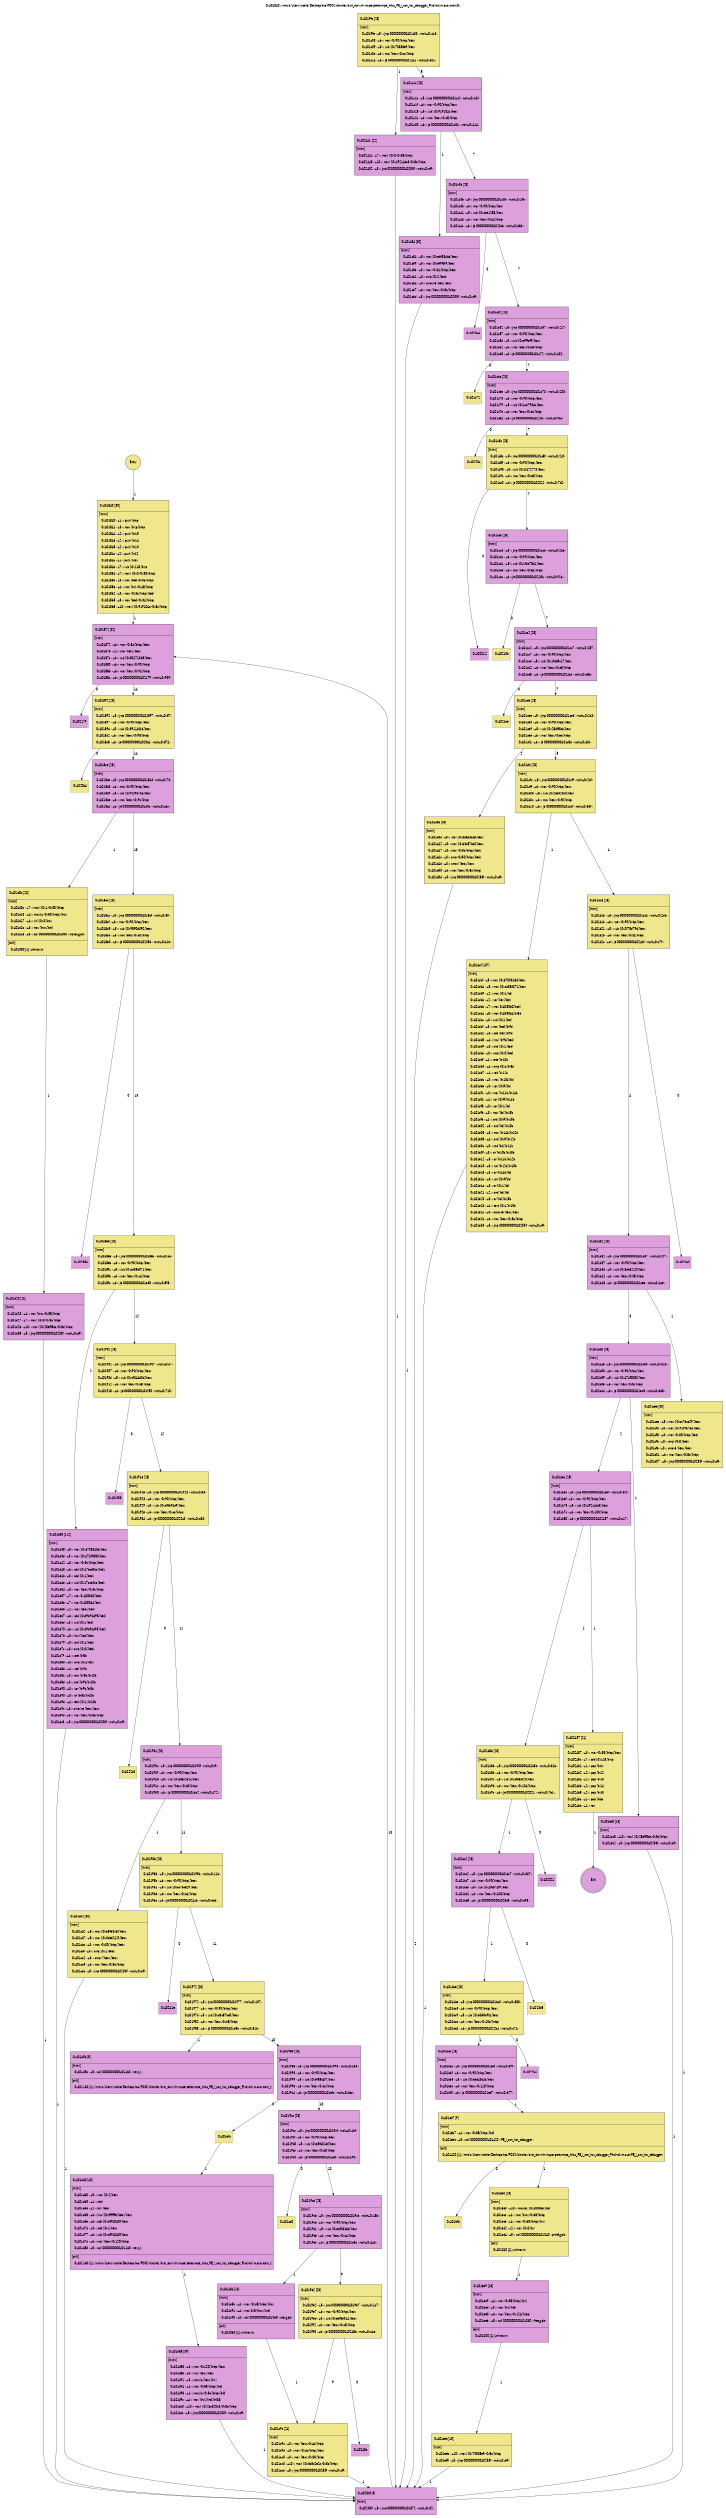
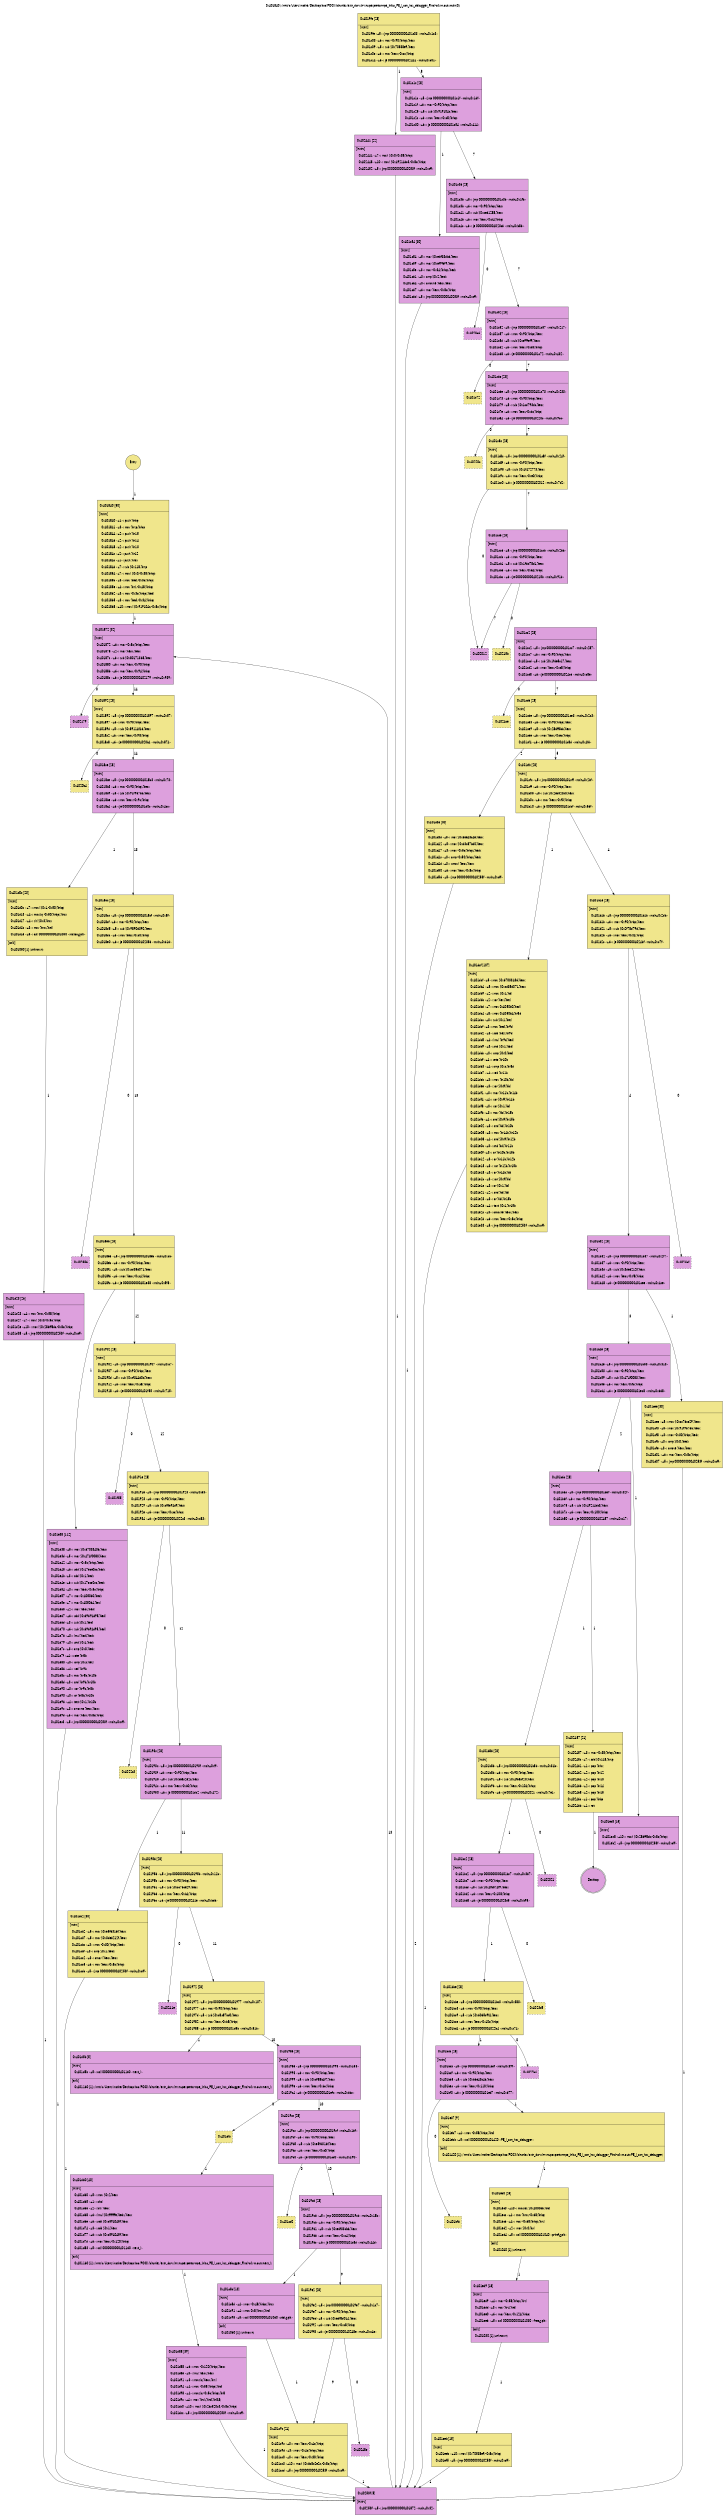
(541, 604) -> (495, 614)
(593, 1880) -> (593, 1880)
(478, 2185) -> (429, 2157)
(672, 2269) -> none
